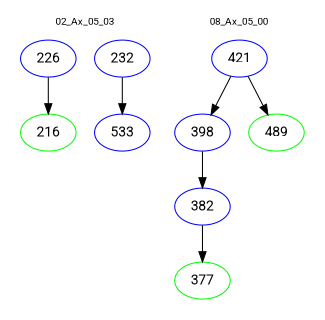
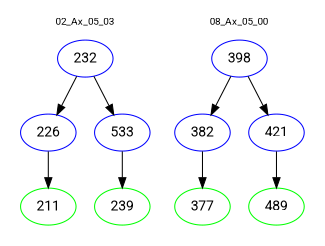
none -> (69, 91)
(223, 91) -> (256, 91)
(48, 133) -> (48, 207)
none -> (122, 207)
